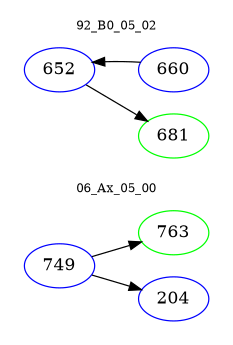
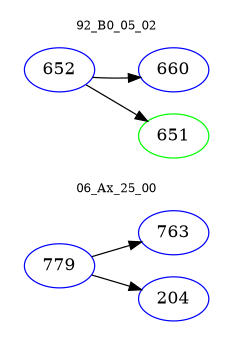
(123, 62) -> (110, 78)
(174, 136) -> (174, 136)
(117, 189) -> (117, 189)
(174, 233) -> (174, 233)
(60, 266) -> (60, 266)
